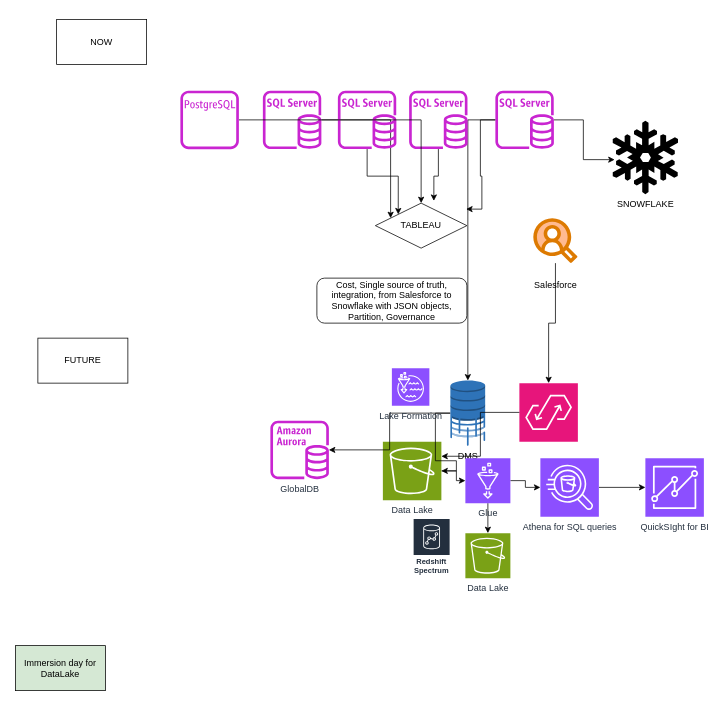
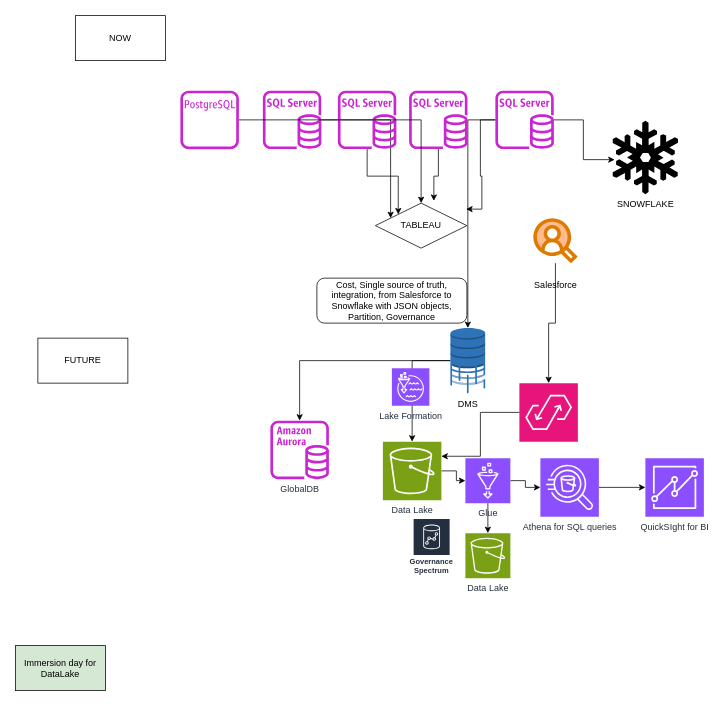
(102, 42) -> (120, 38)
(468, 413) -> (468, 360)
(432, 566) -> (432, 561)
